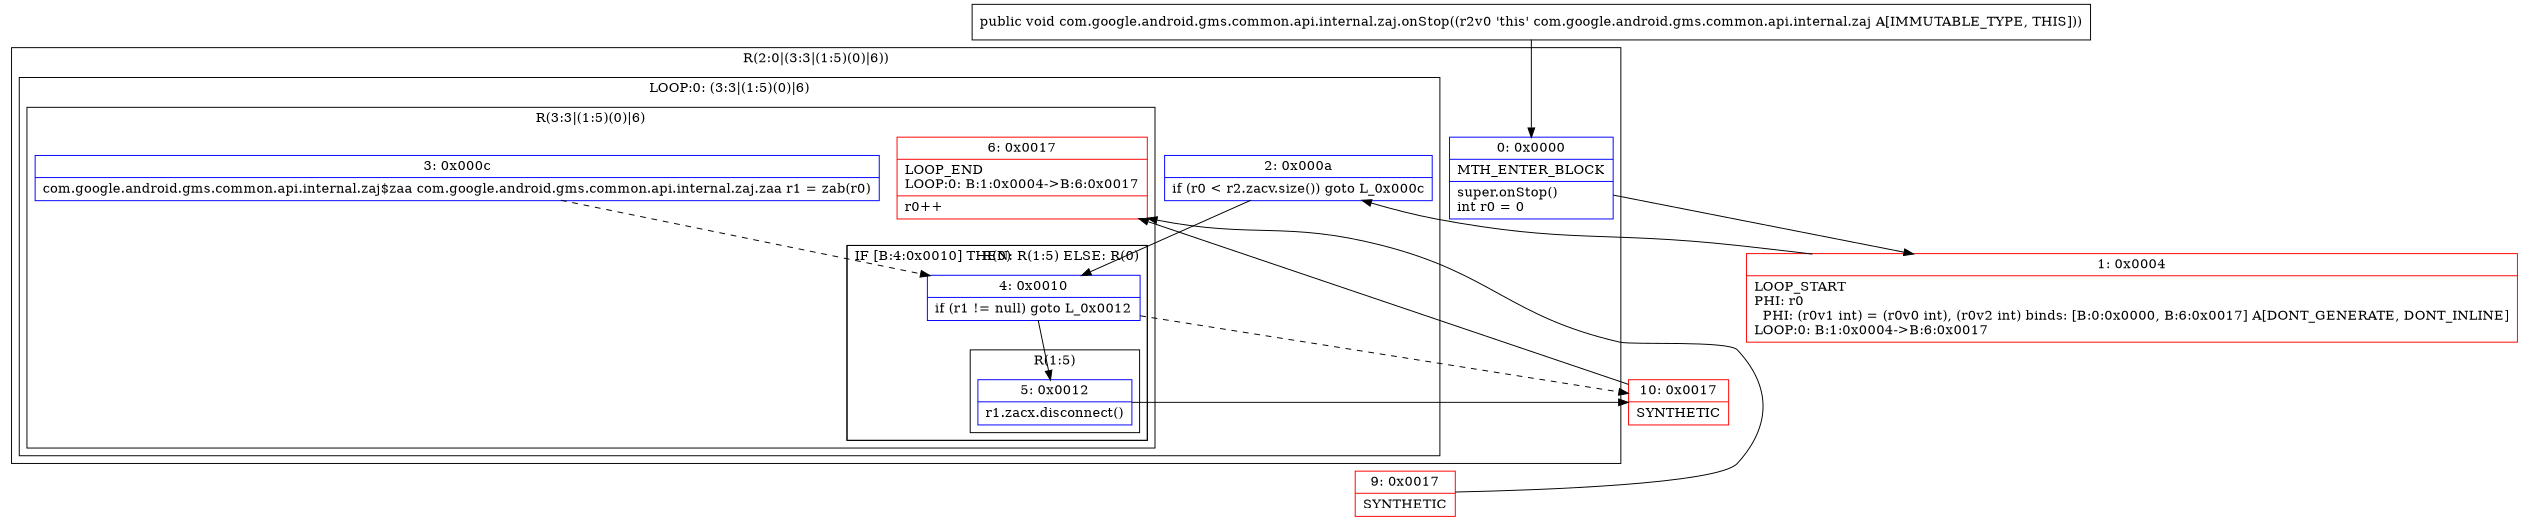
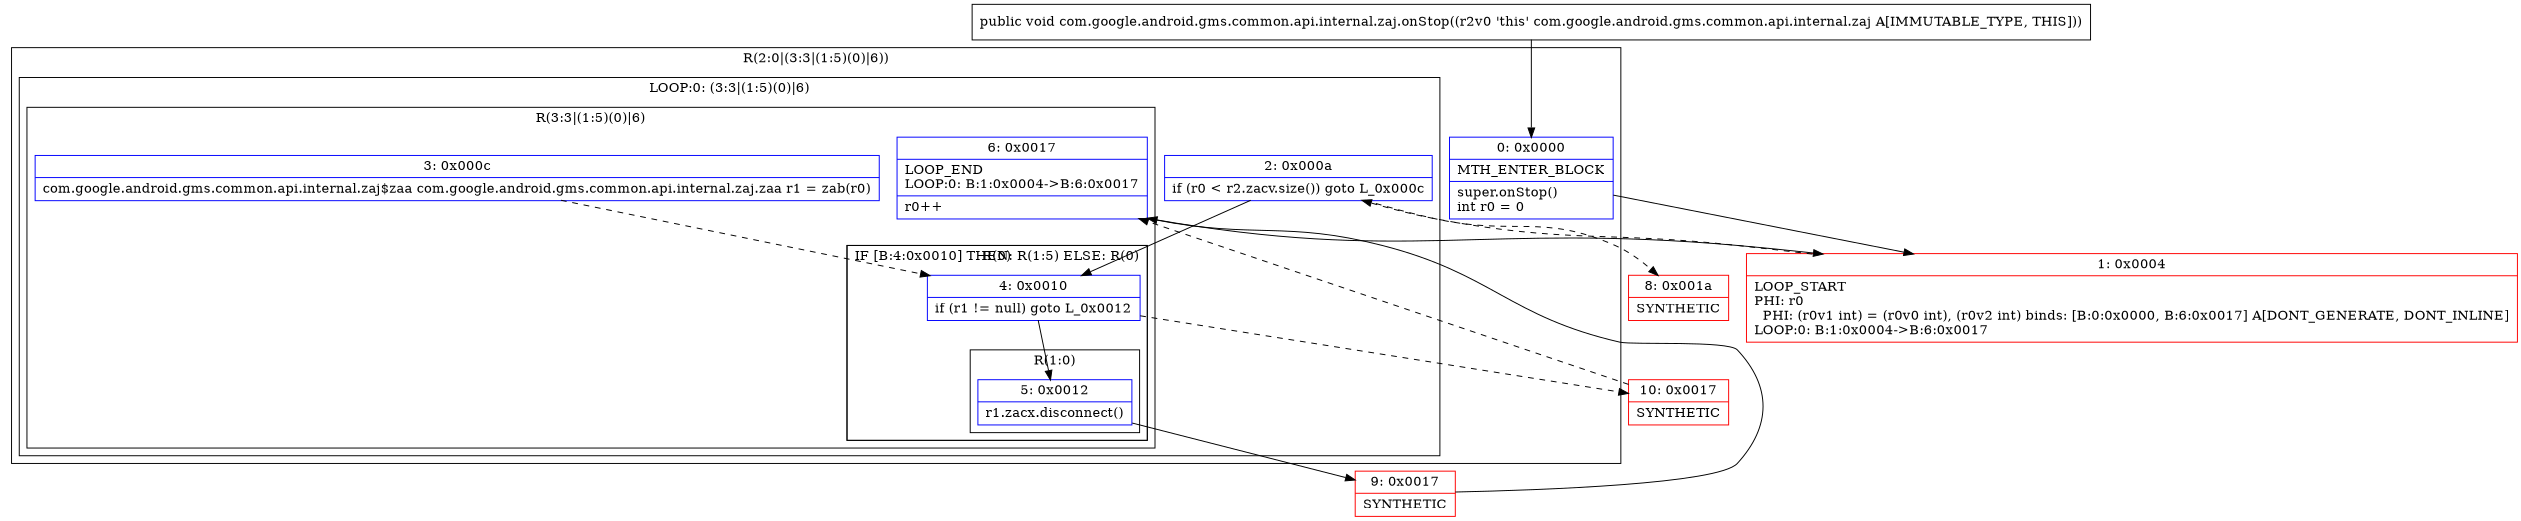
(1022, 178) -> (1022, 178)
(1591, 236) -> (1591, 236)
none -> (1480, 240)
none -> (1679, 298)
(1388, 303) -> (1388, 303)
(1055, 361) -> (1055, 361)
(1375, 402) -> (1234, 449)
